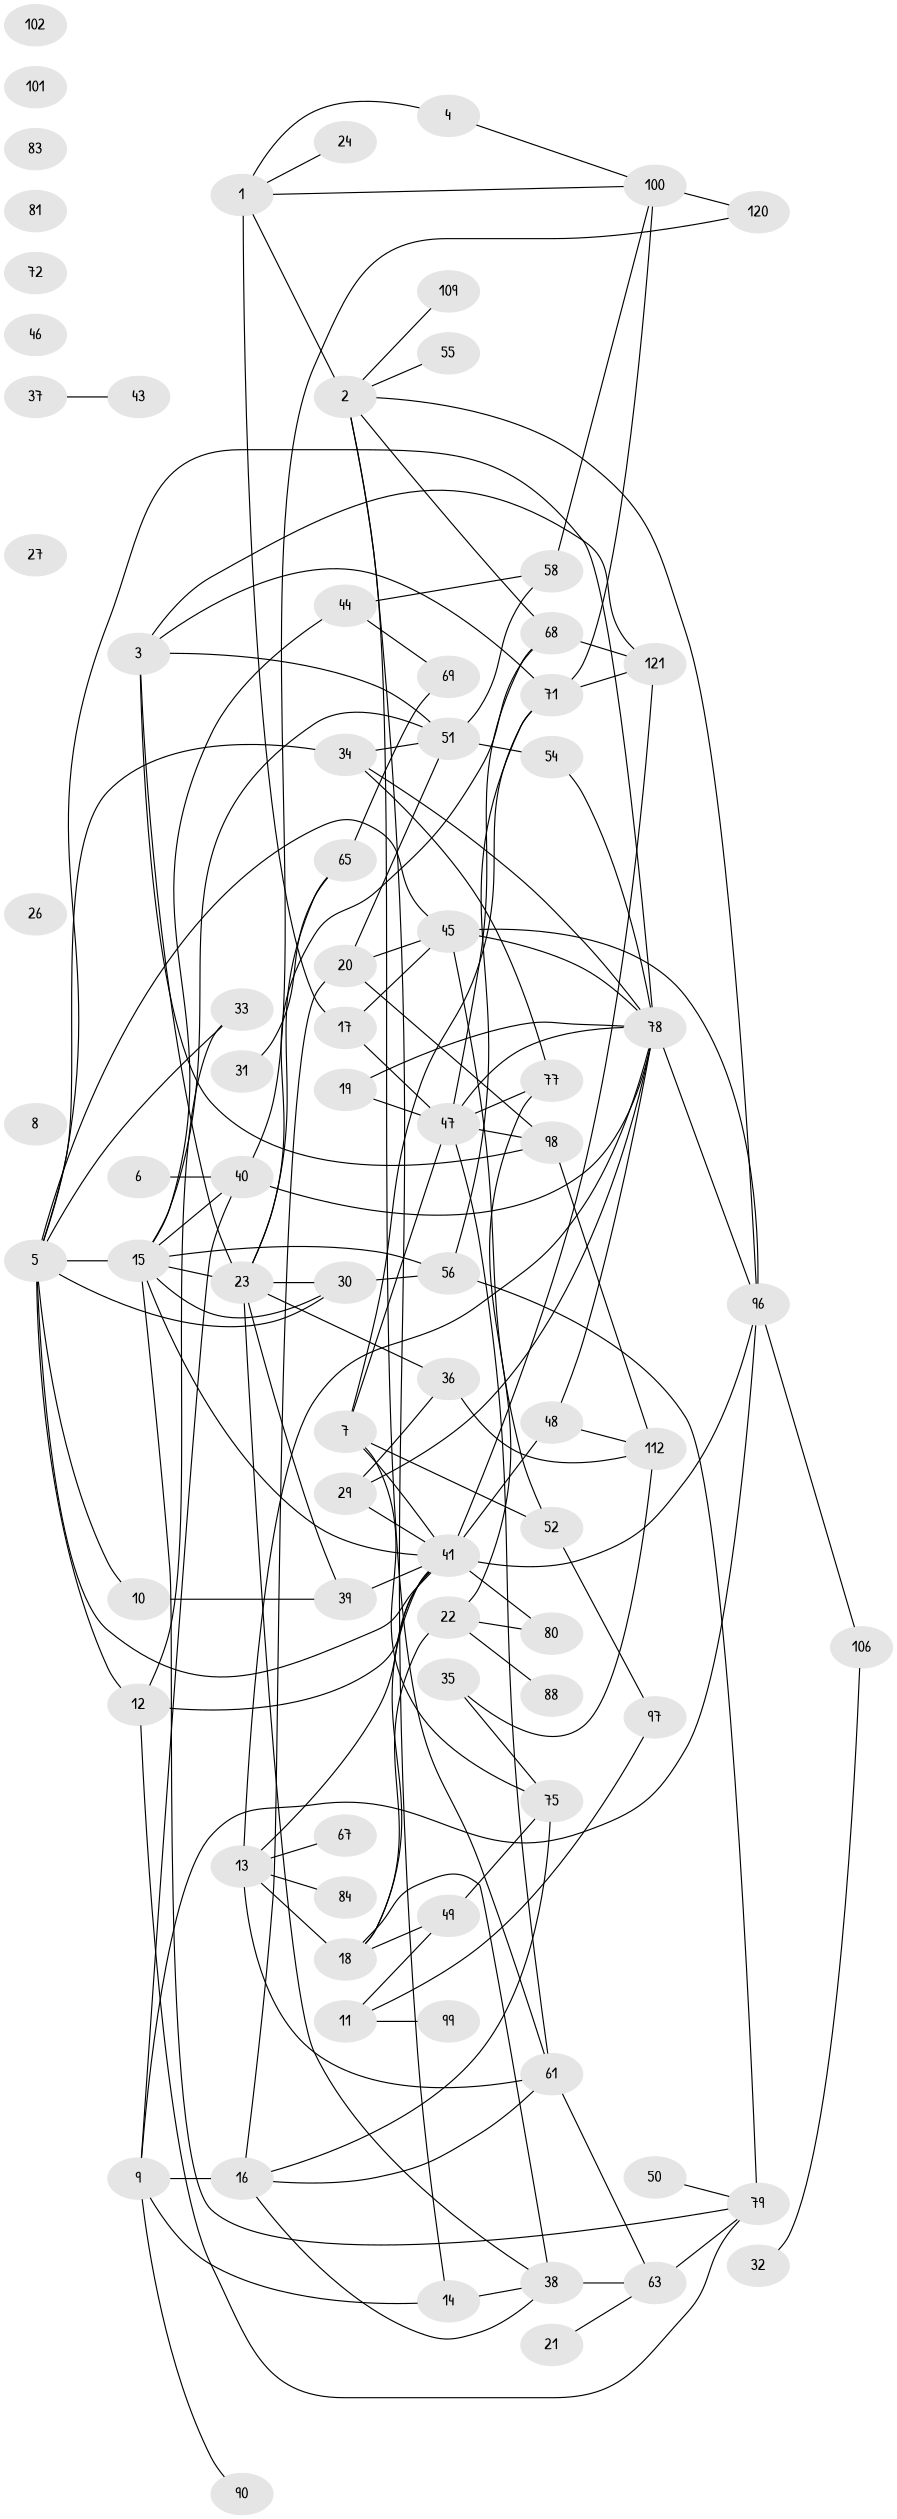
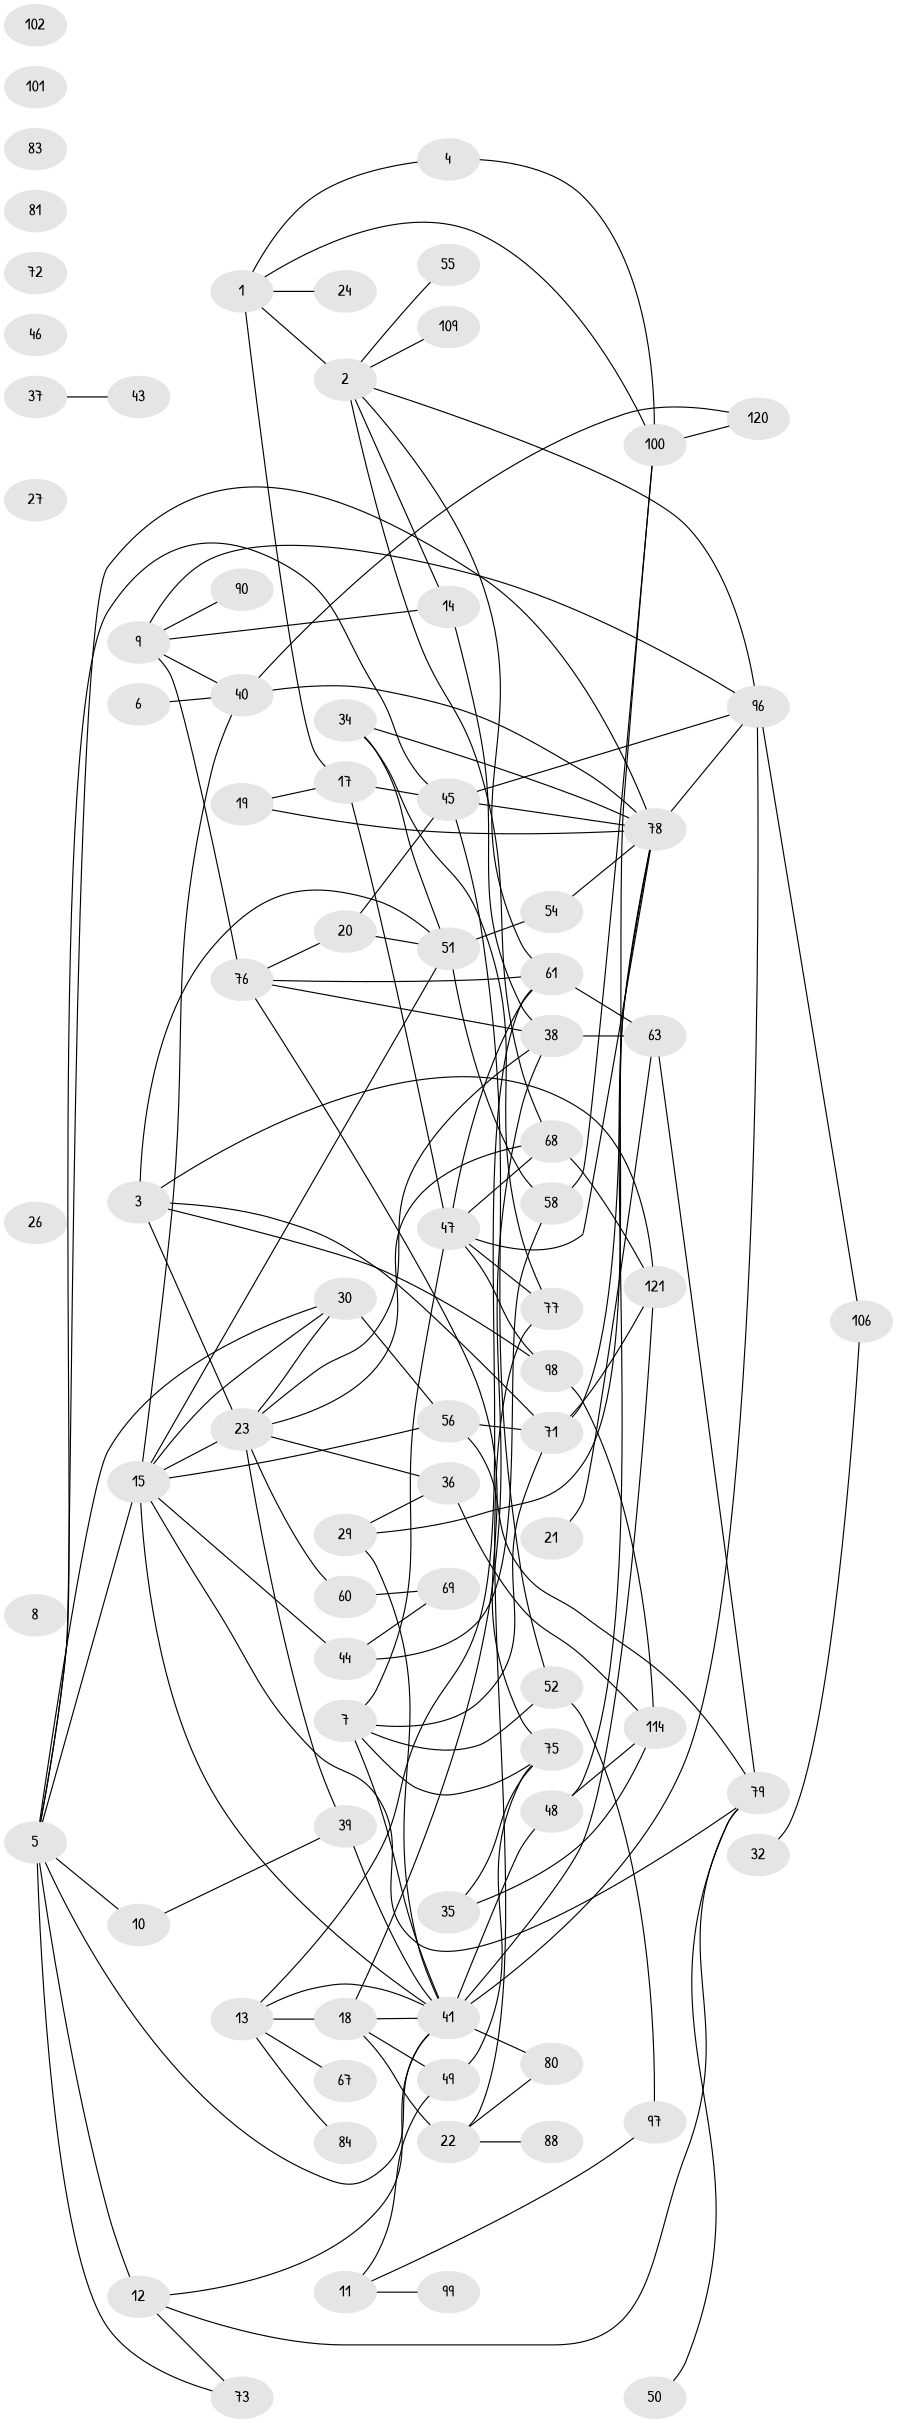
(345, 860) -> (345, 1597)
(79, 871) -> none
(242, 1010) -> (242, 2398)
(448, 1054) -> none
(242, 1072) -> none
(397, 1107) -> (294, 793)
(332, 1379) -> none
(655, 1449) -> (655, 1728)
(242, 2179) -> (242, 980)
